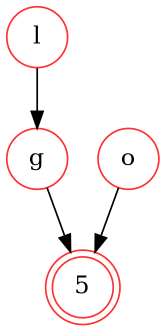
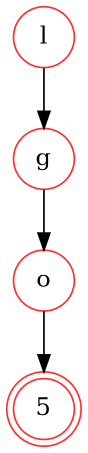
(56, 212) -> (44, 211)
